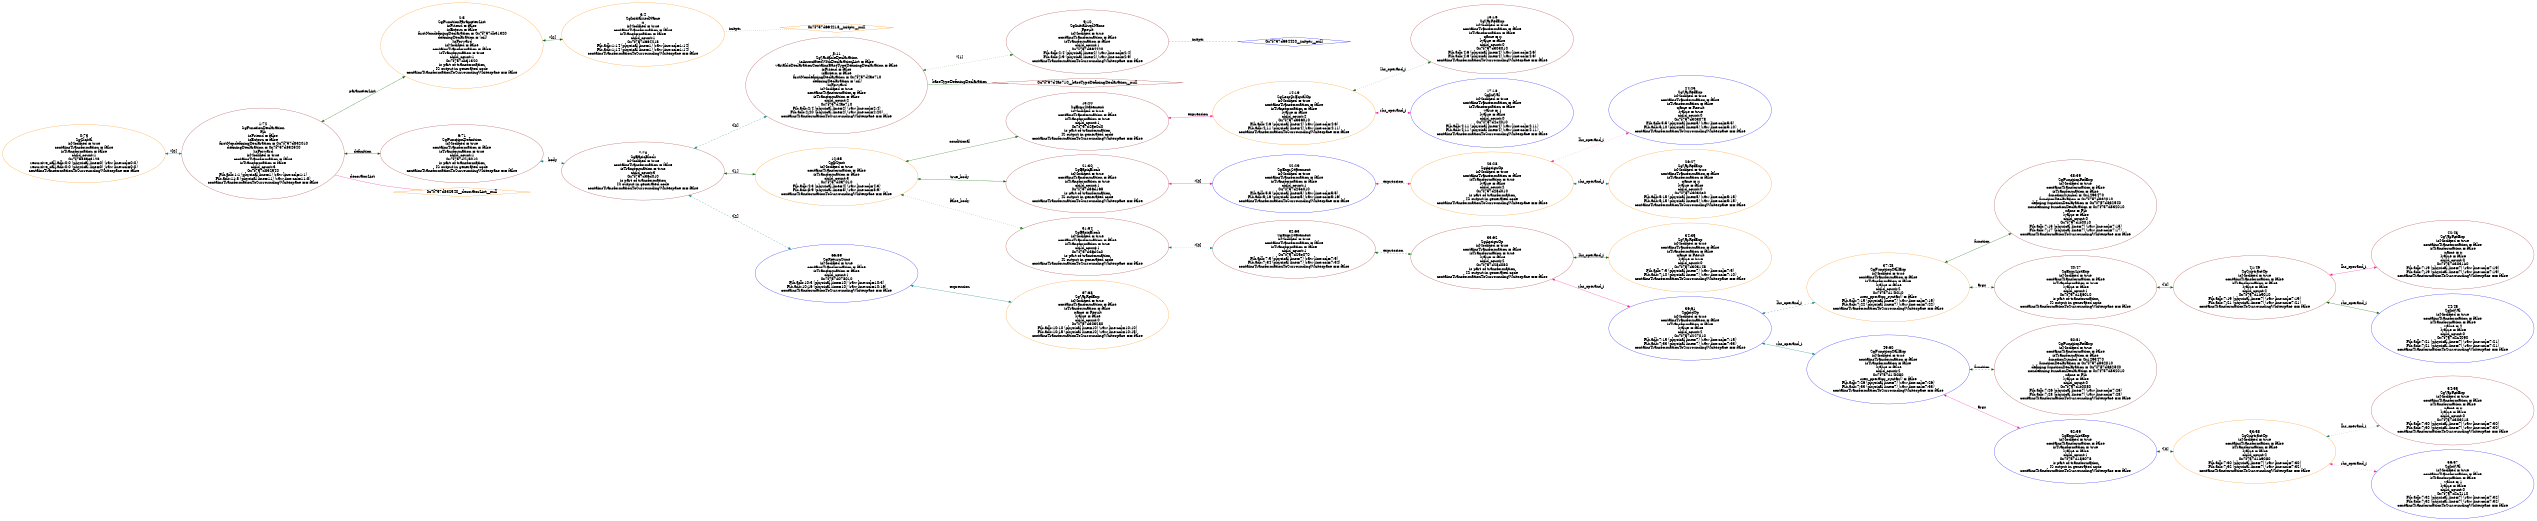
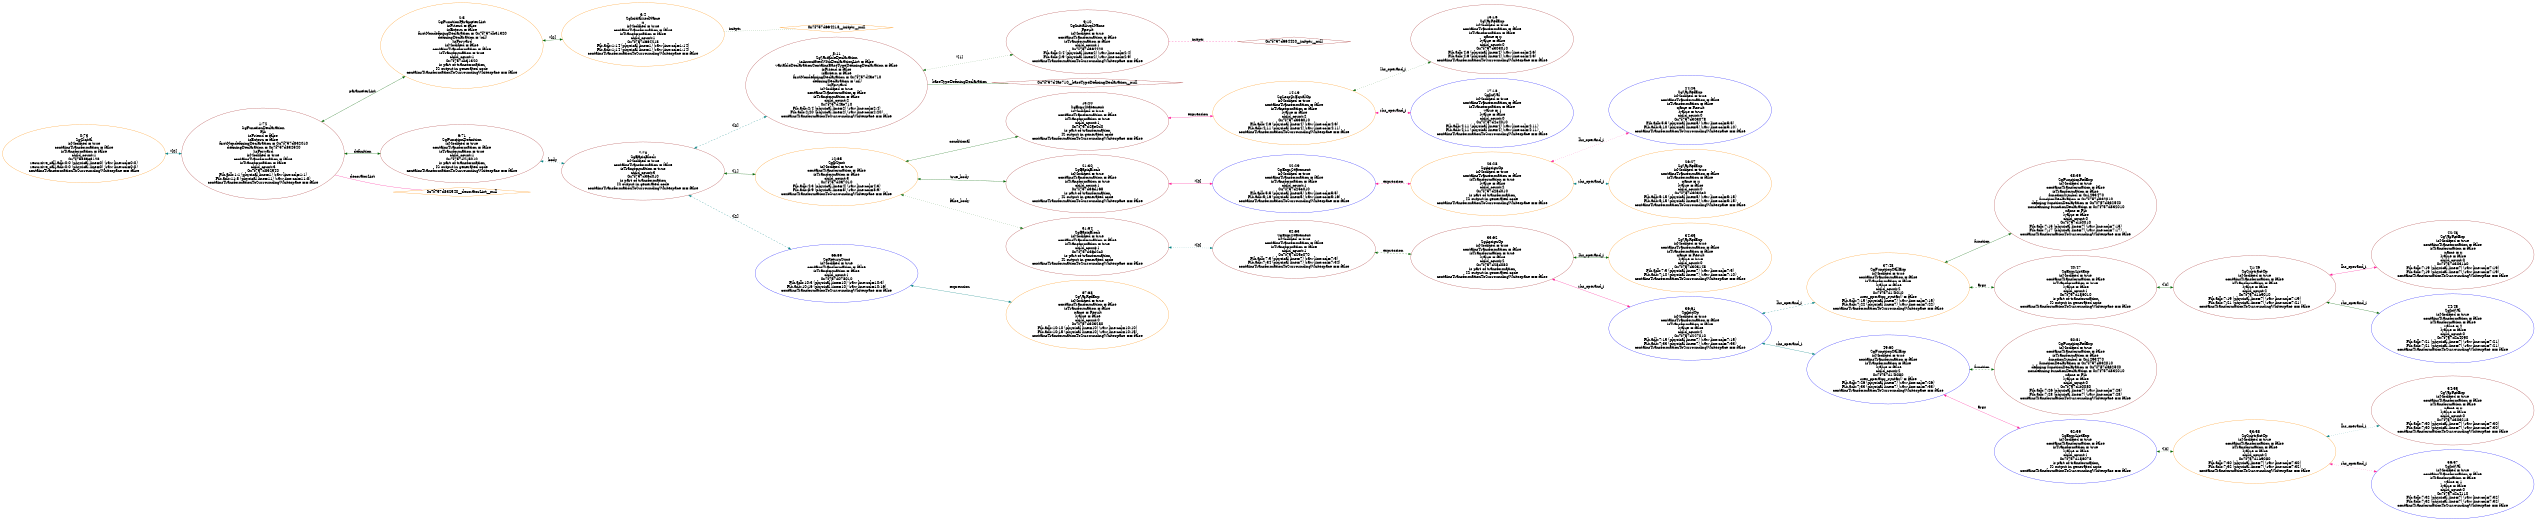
(1294, 42) -> (1294, 42)
